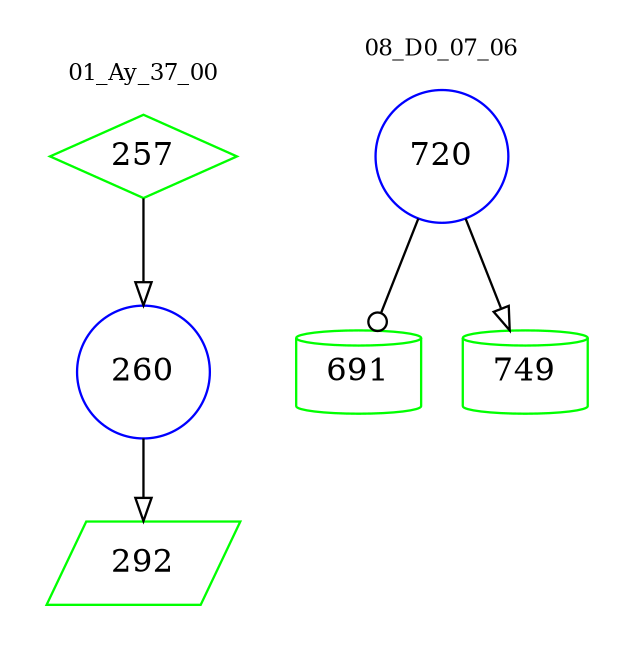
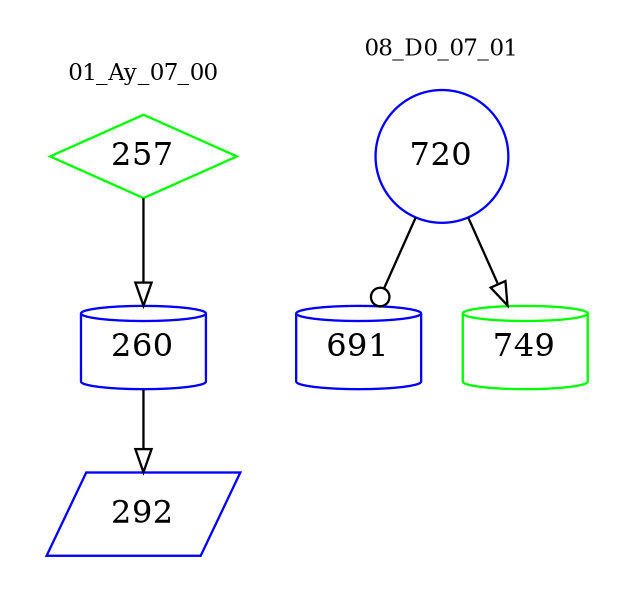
(442, 50) -> (442, 50)
(143, 74) -> (143, 74)
(143, 372) -> (143, 348)
(359, 372) -> (359, 348)
(143, 563) -> (143, 514)
